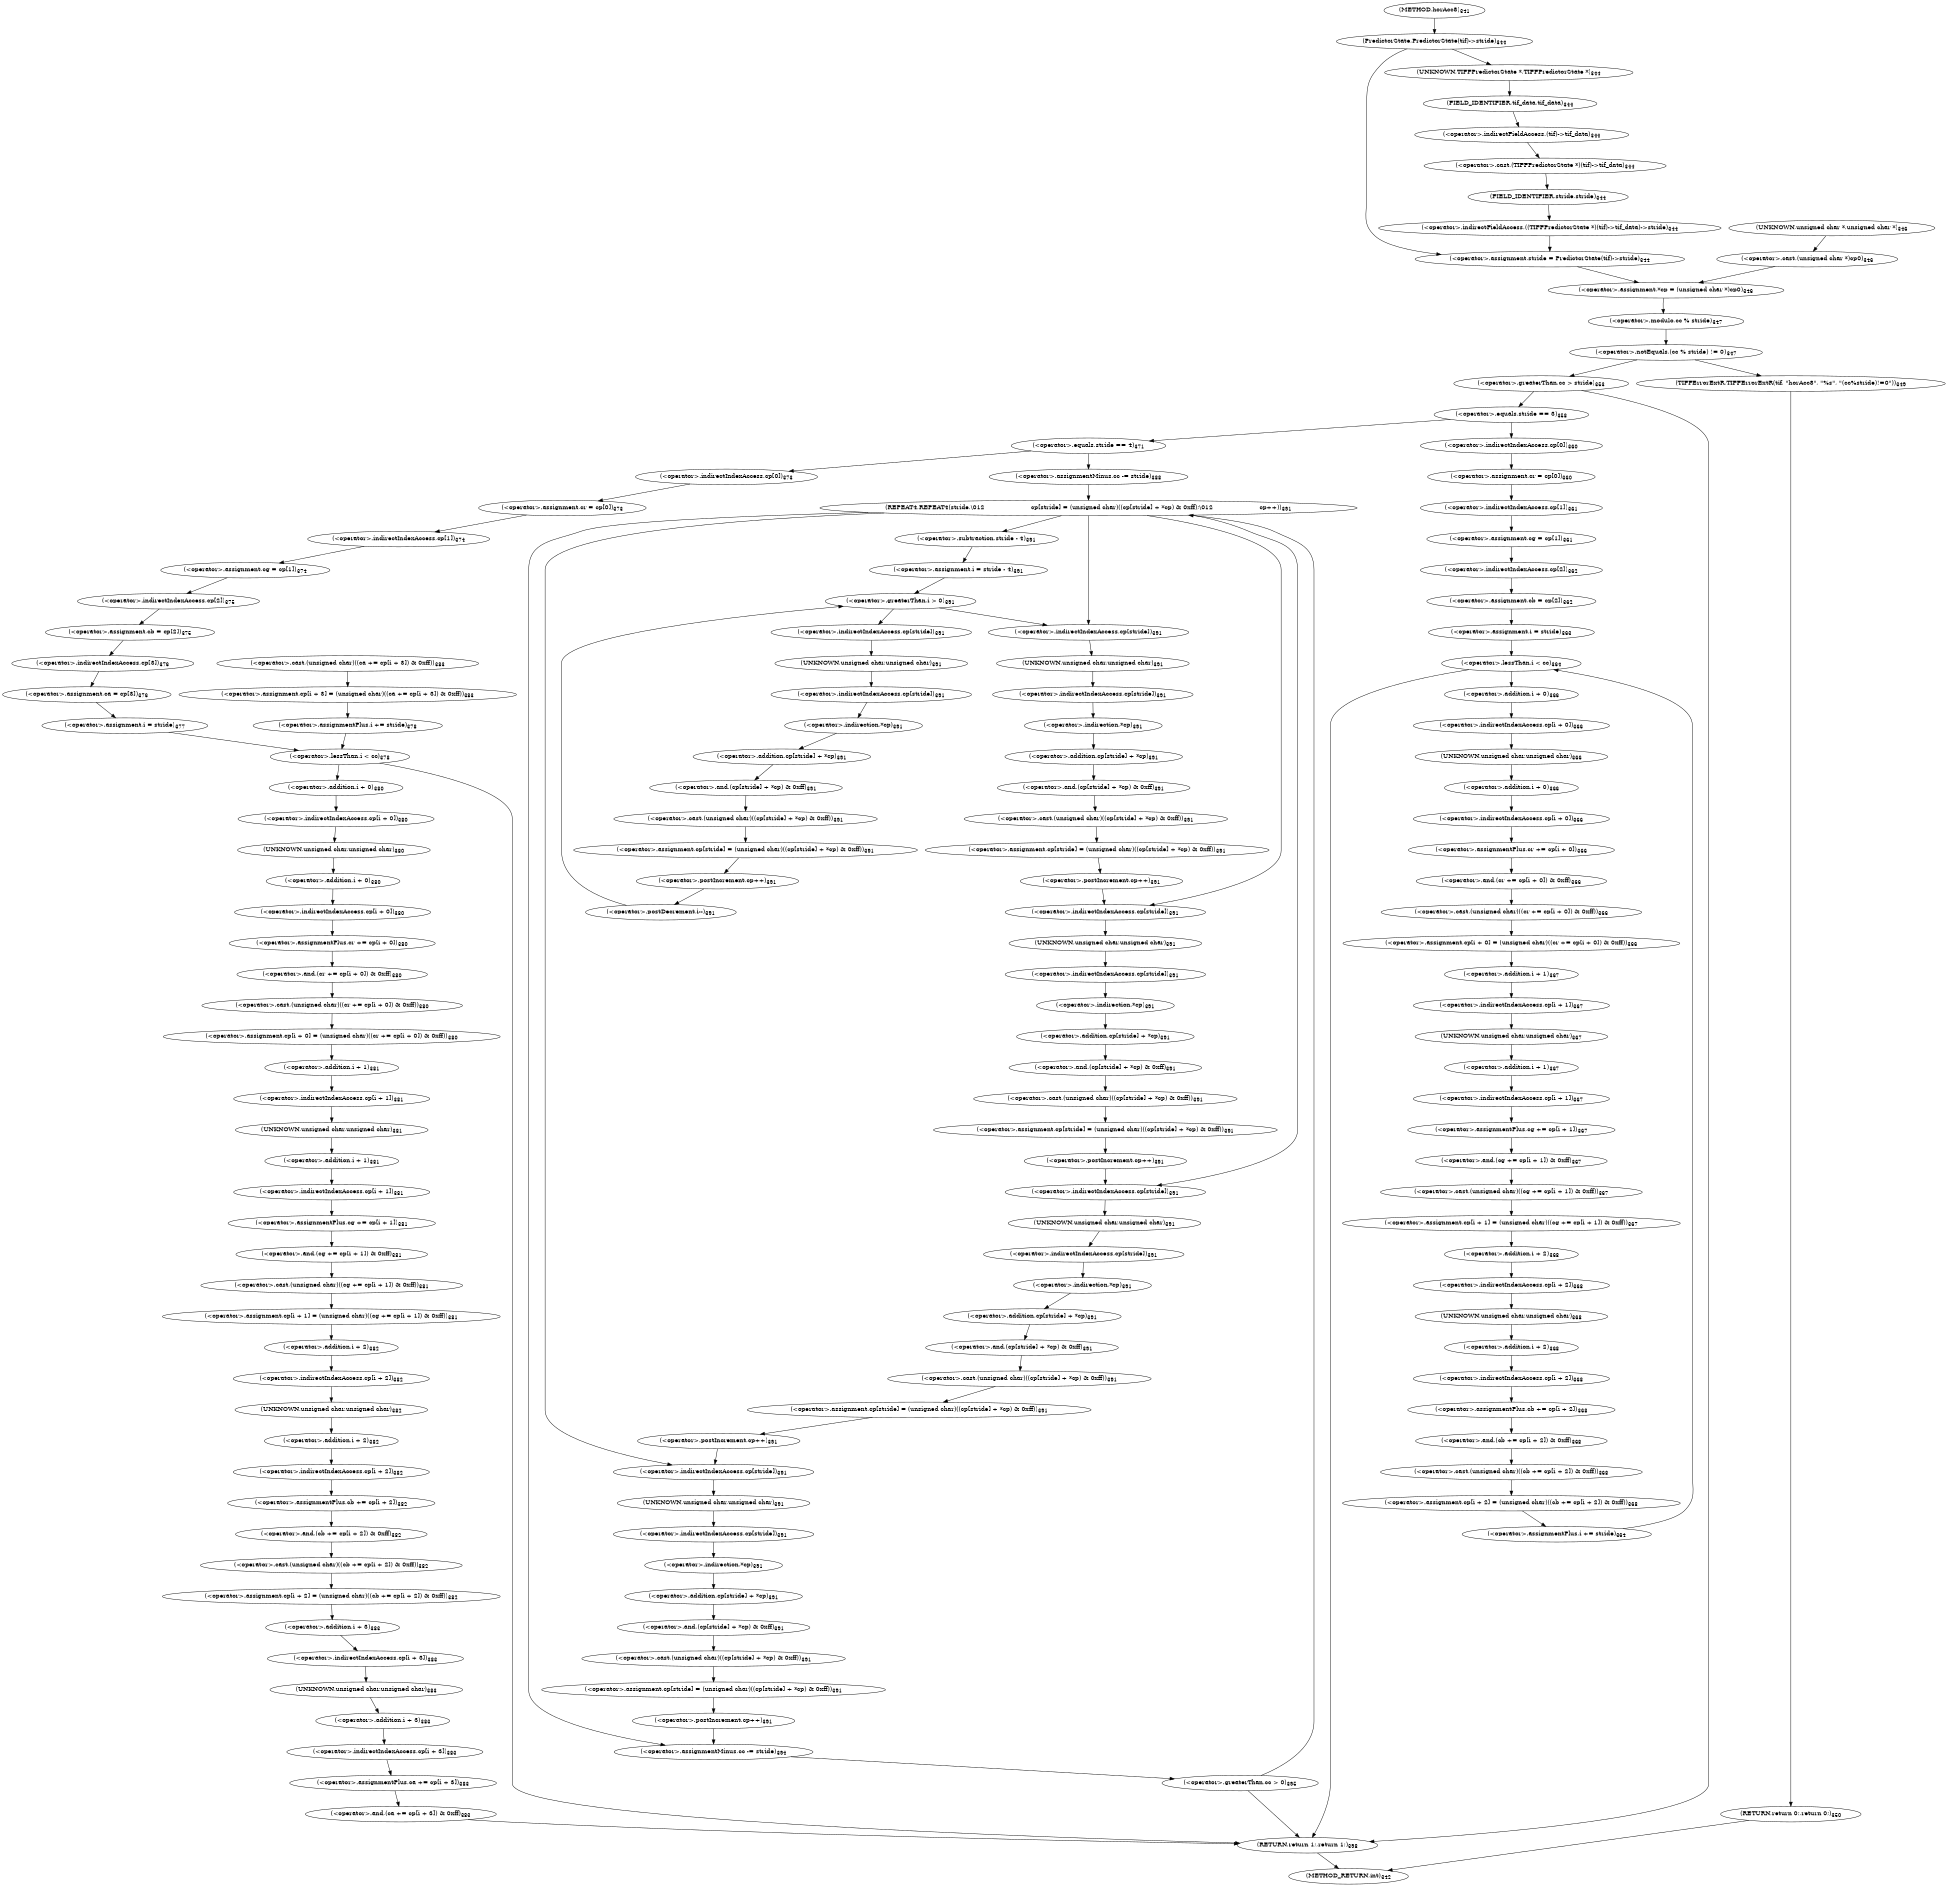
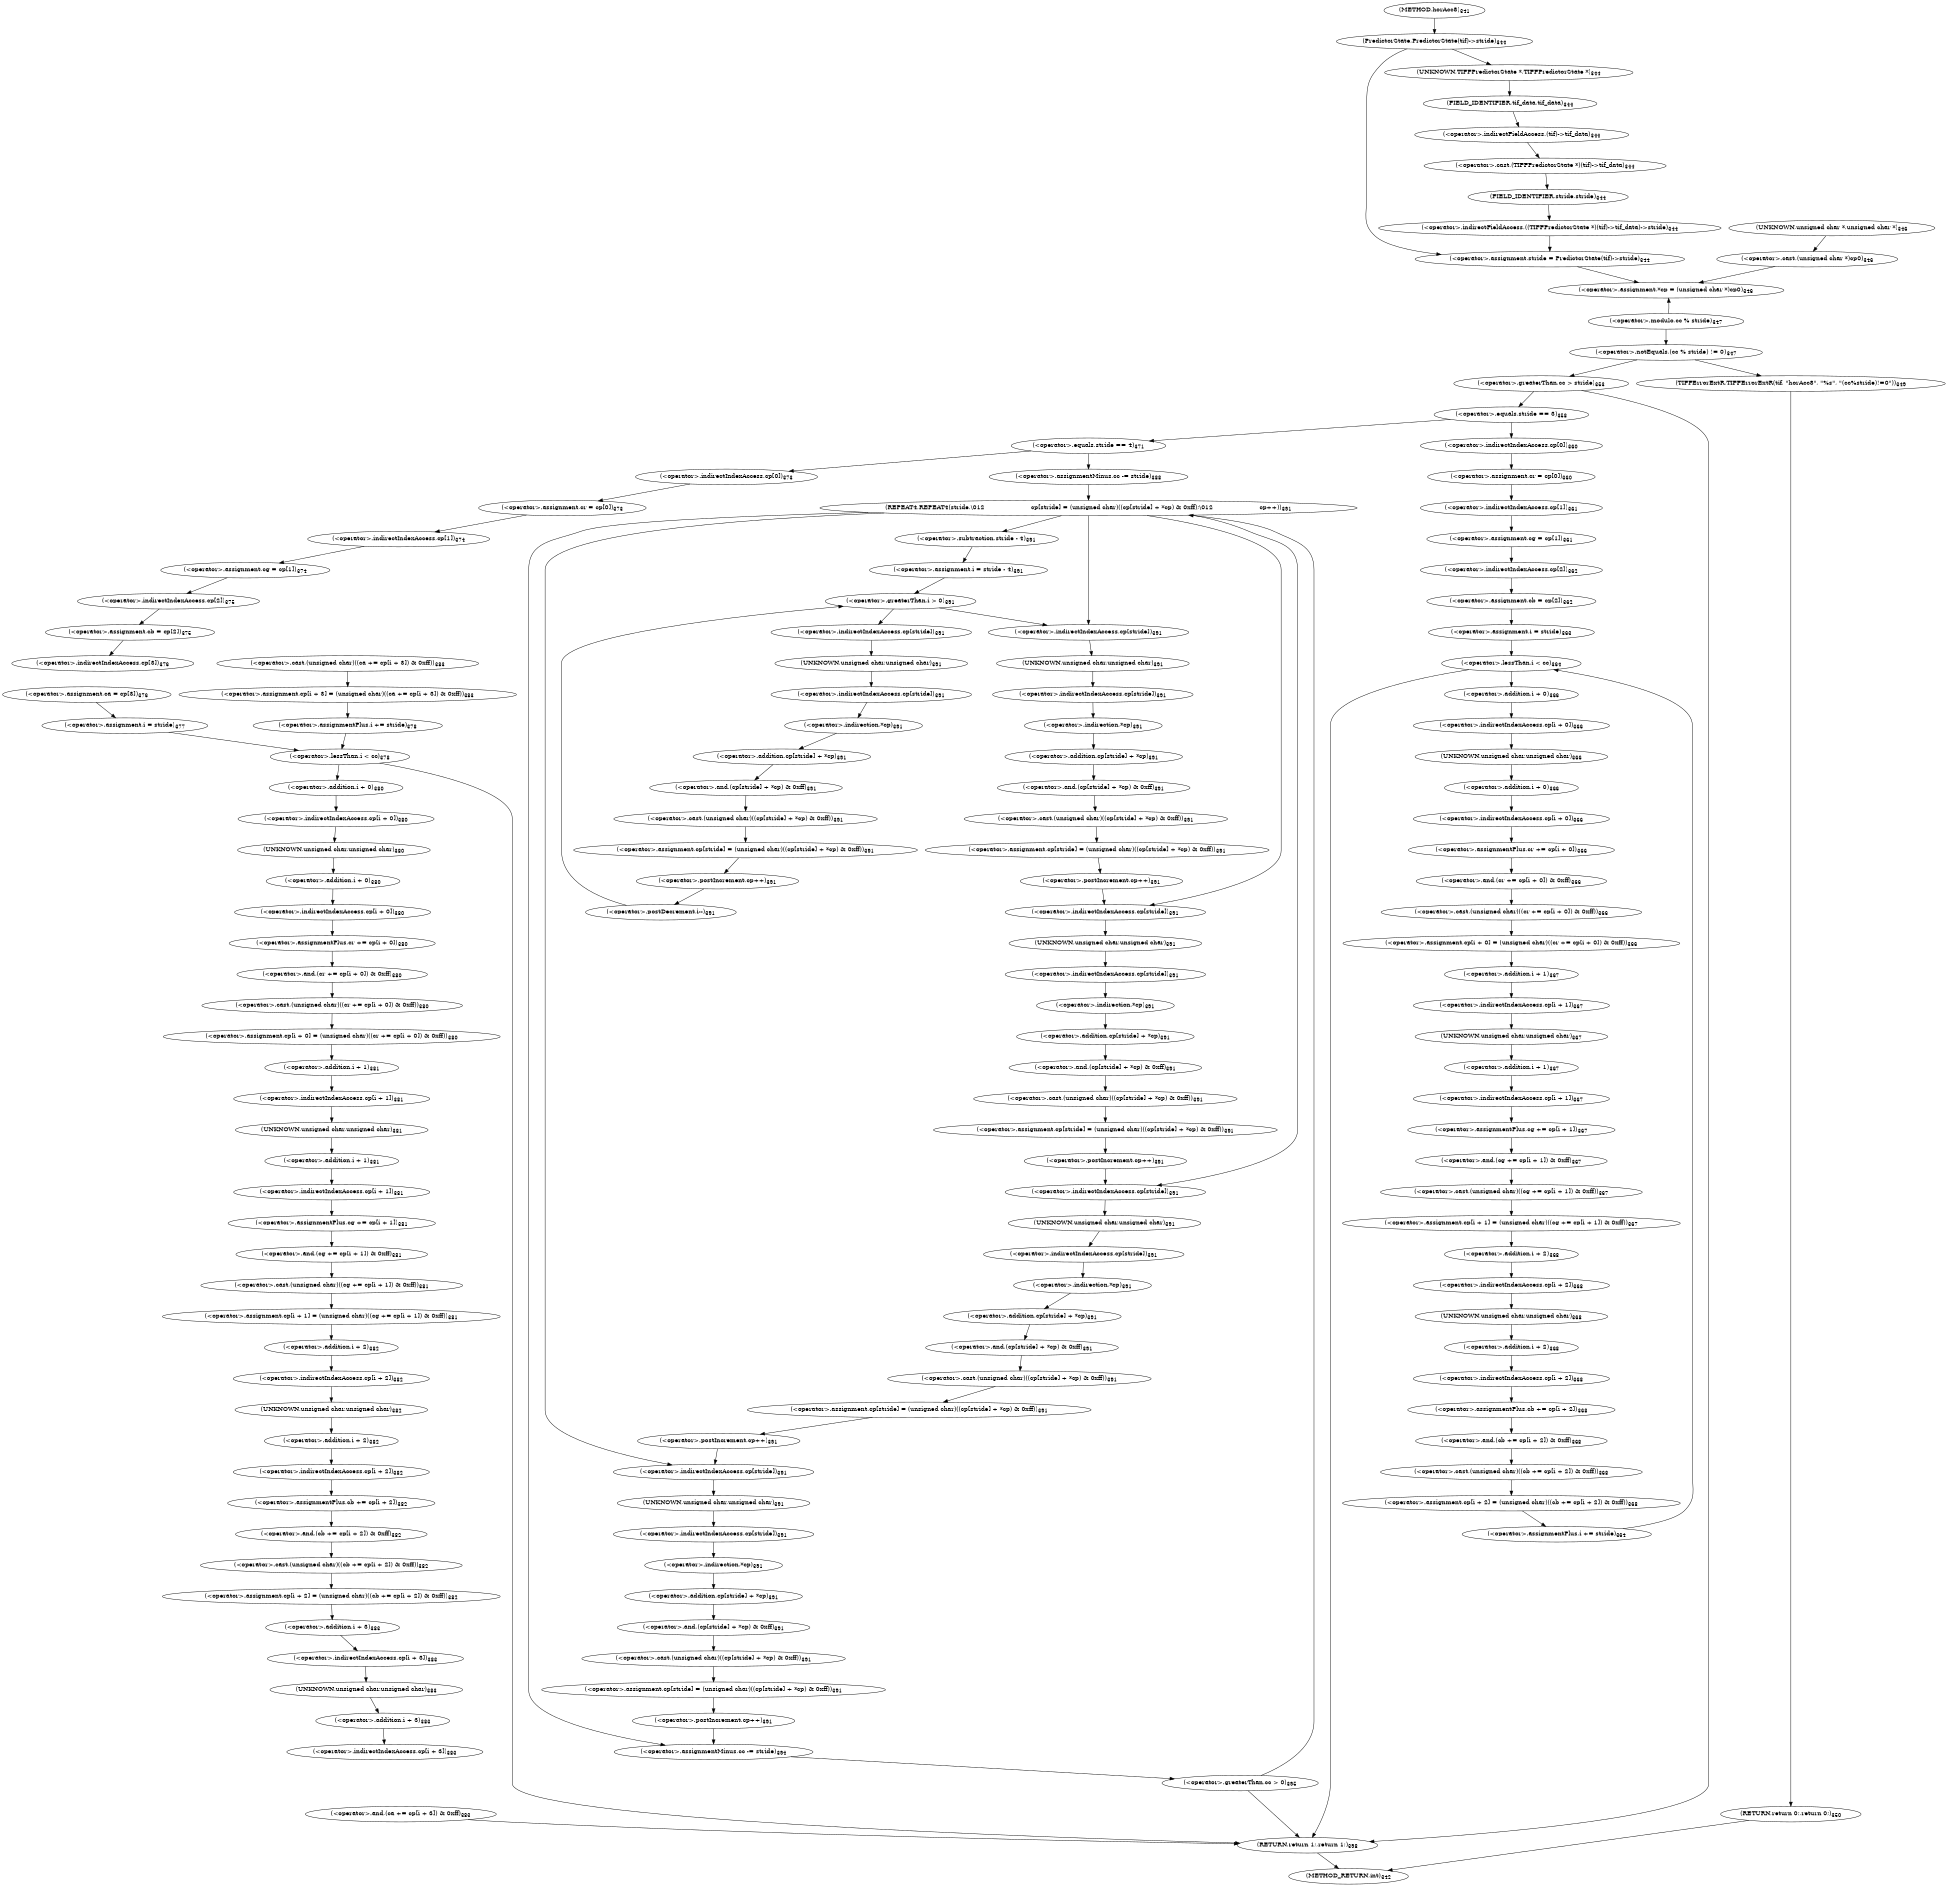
(1663, 304) -> (1669, 308)
(96, 677) -> none
(393, 1783) -> none
